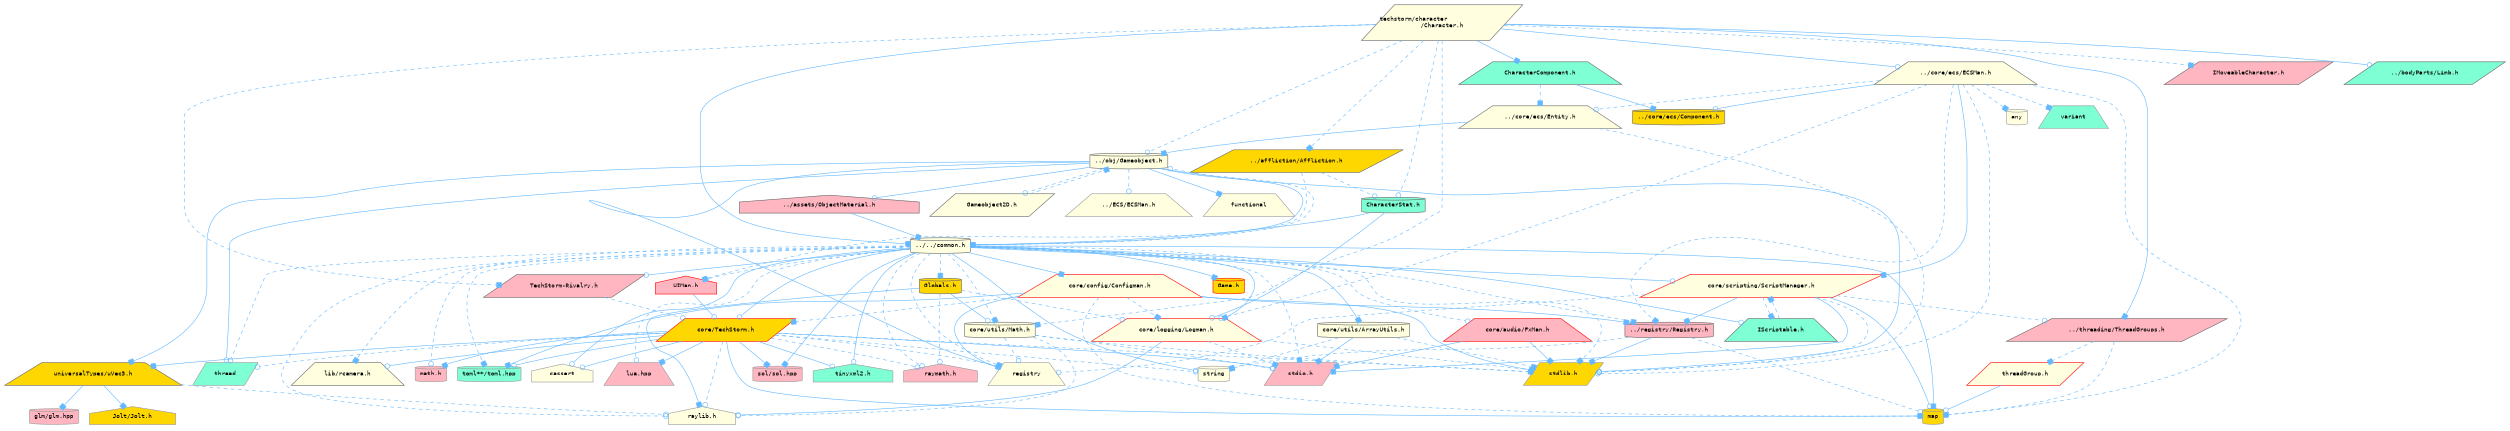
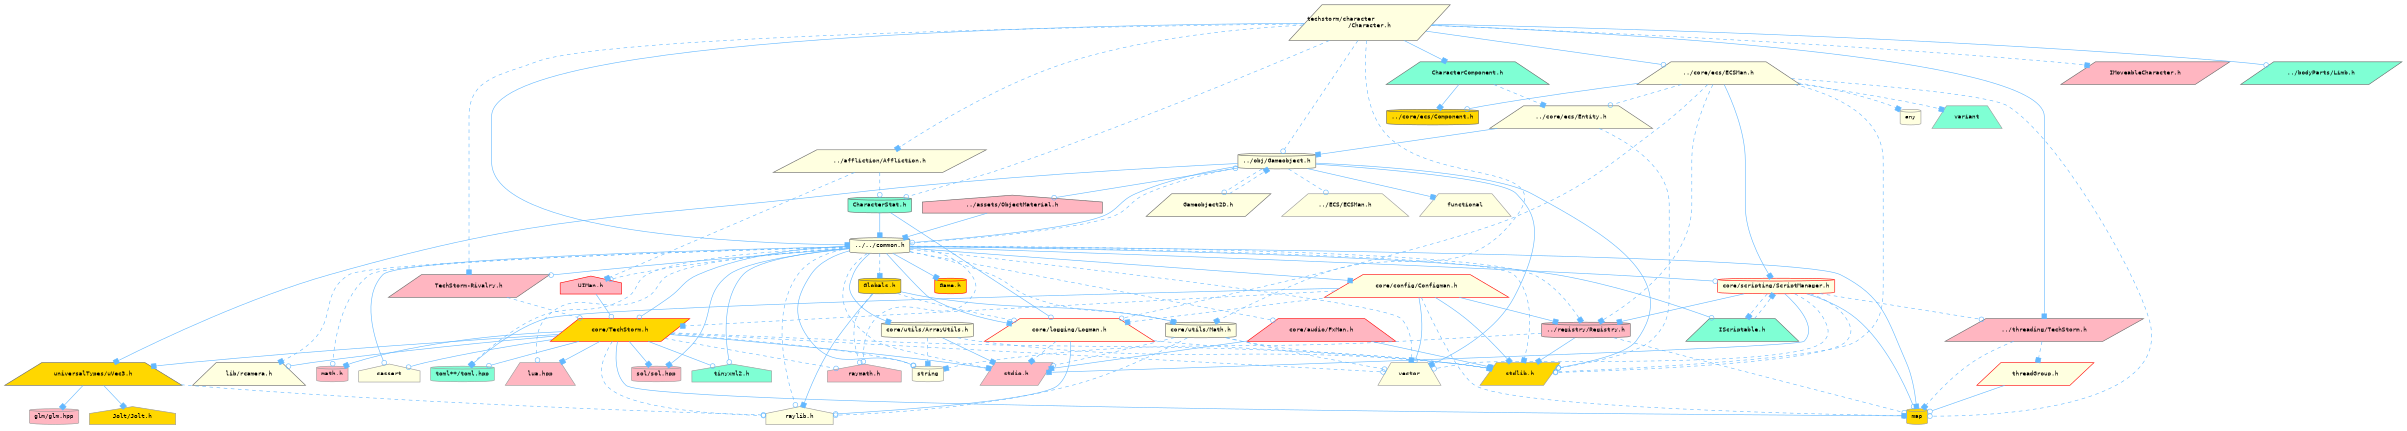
(1296, 161) -> (880, 161)
(1761, 286) -> (1776, 286)
(2117, 330) -> (2044, 330)
(225, 374) -> none
(1027, 374) -> (1409, 374)
